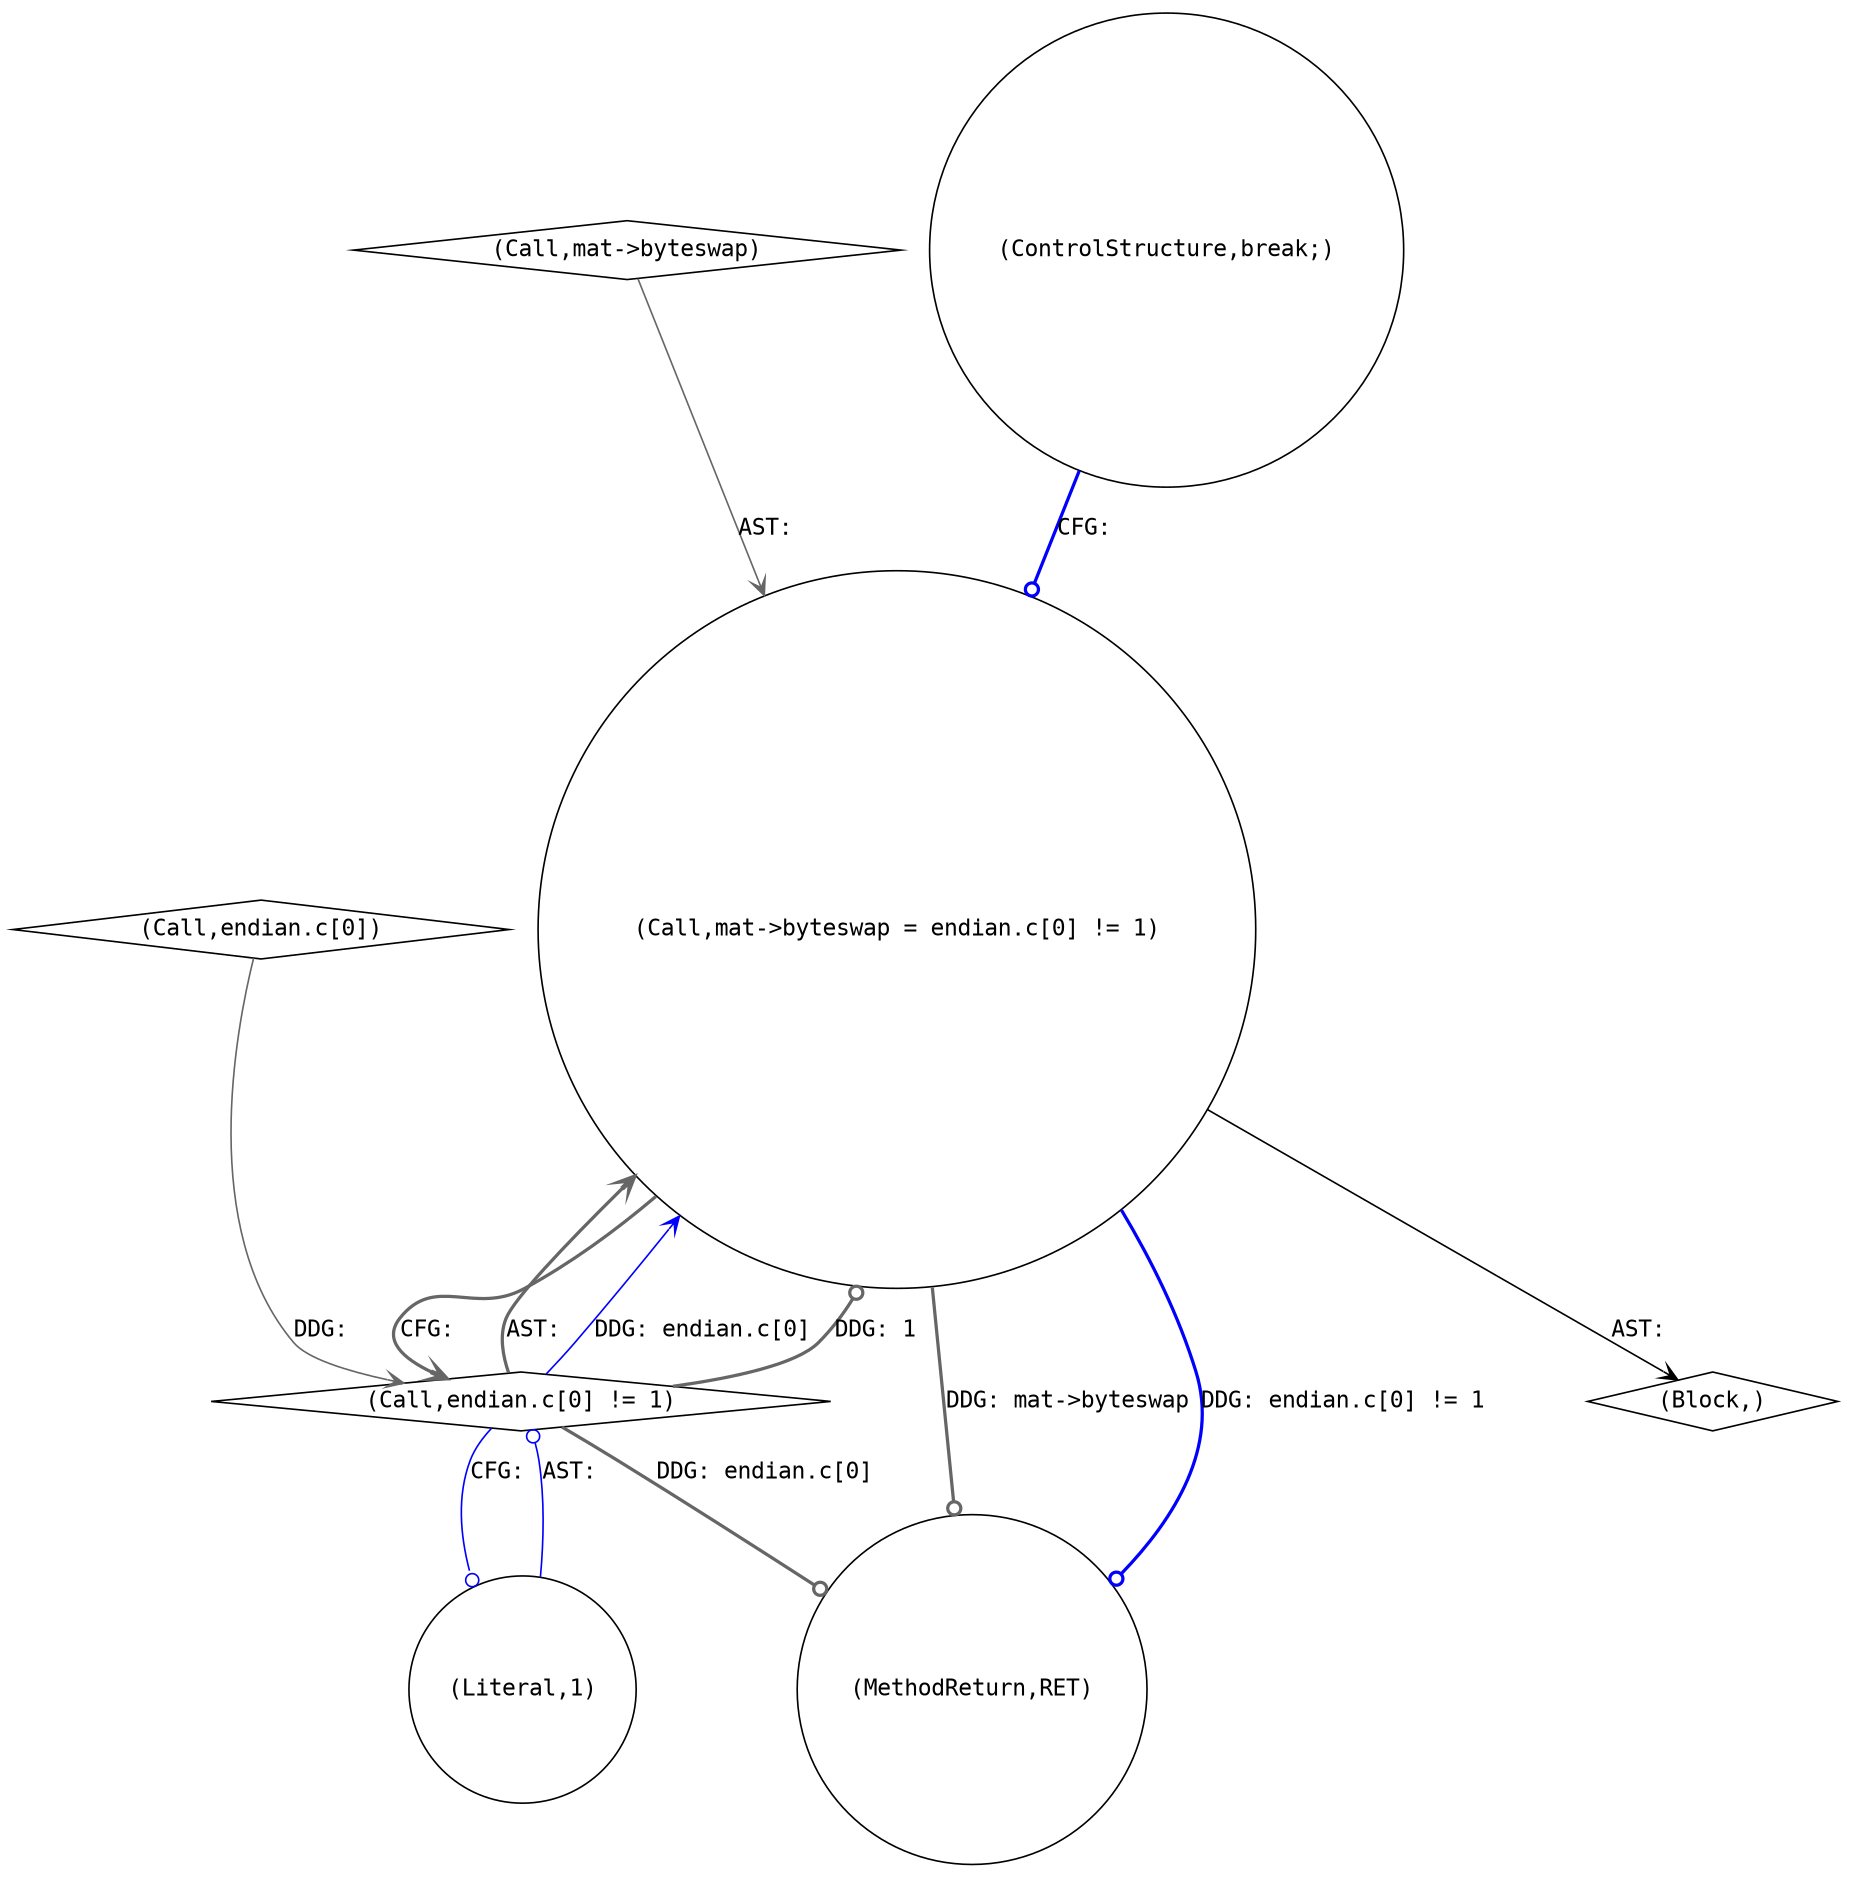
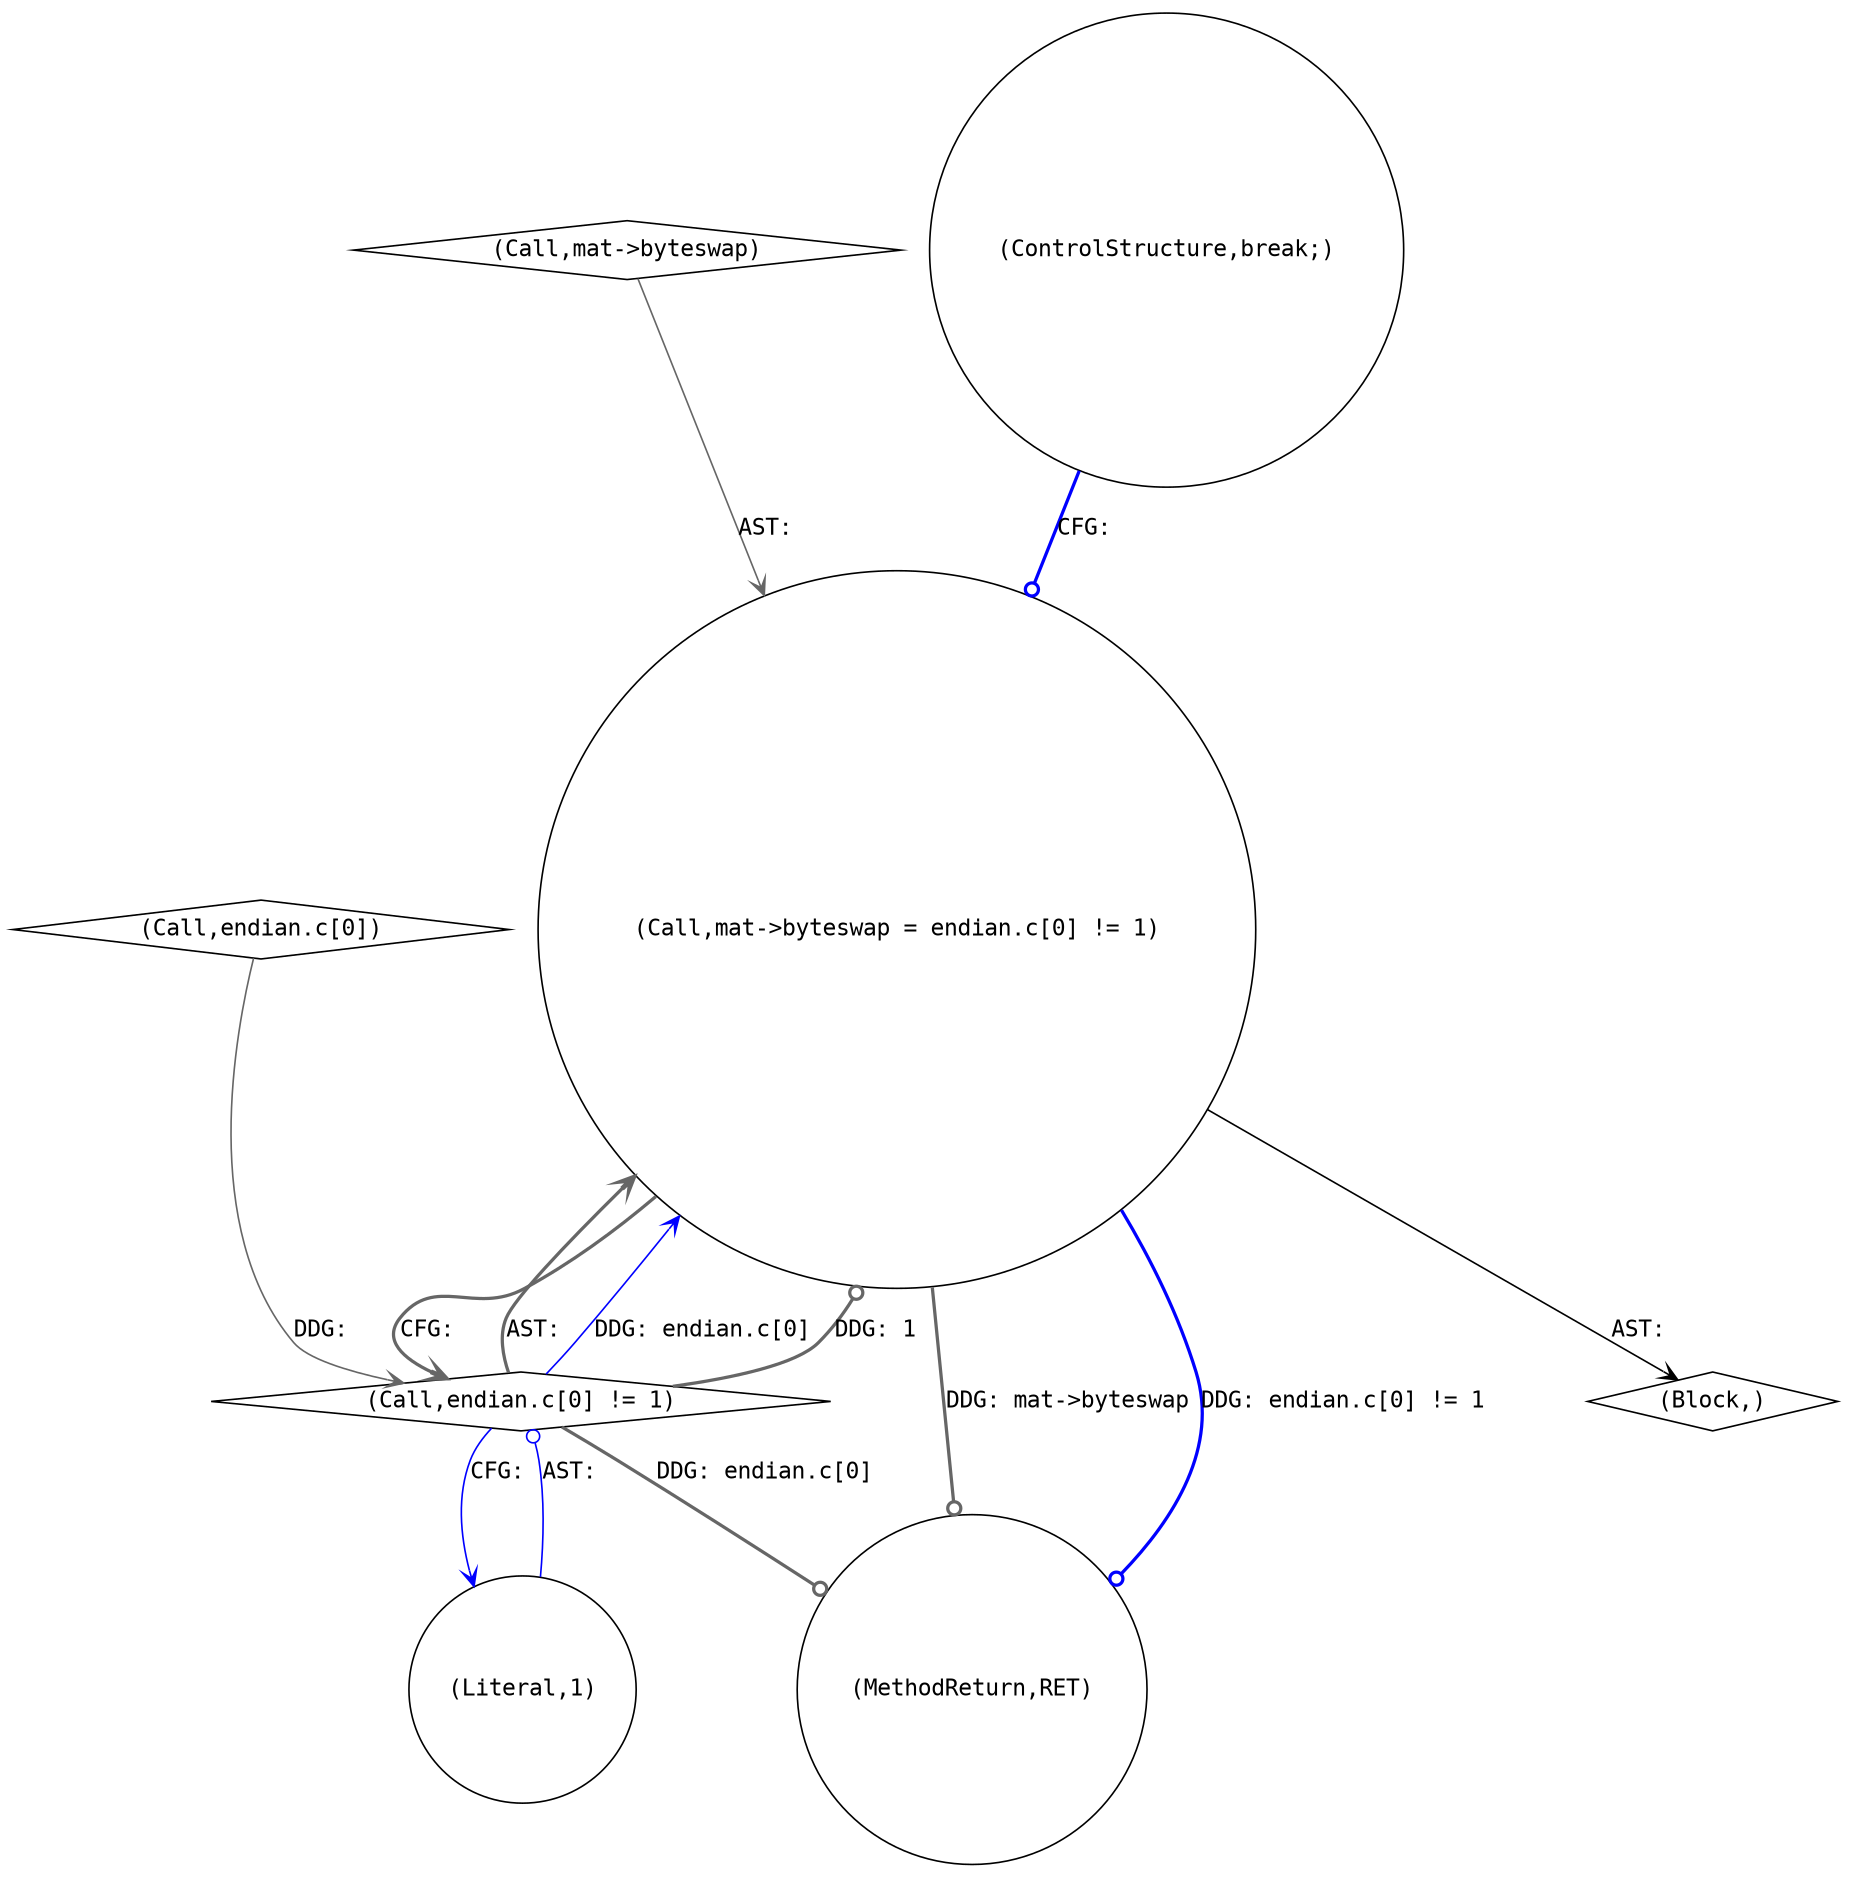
(462, 1496) -> (462, 1496)
